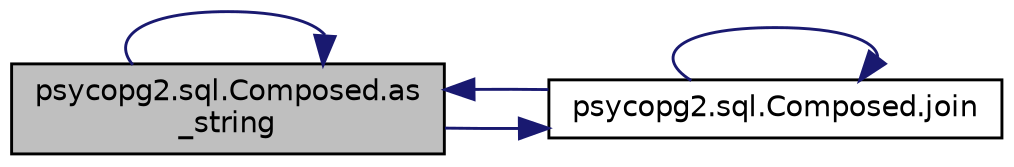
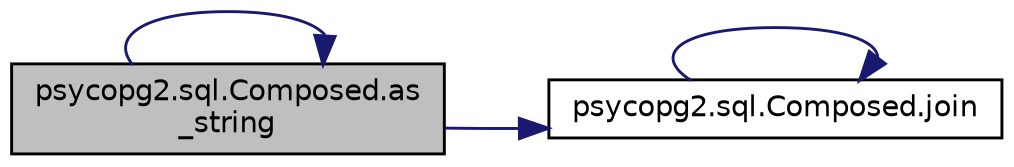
(512, 89) -> none
